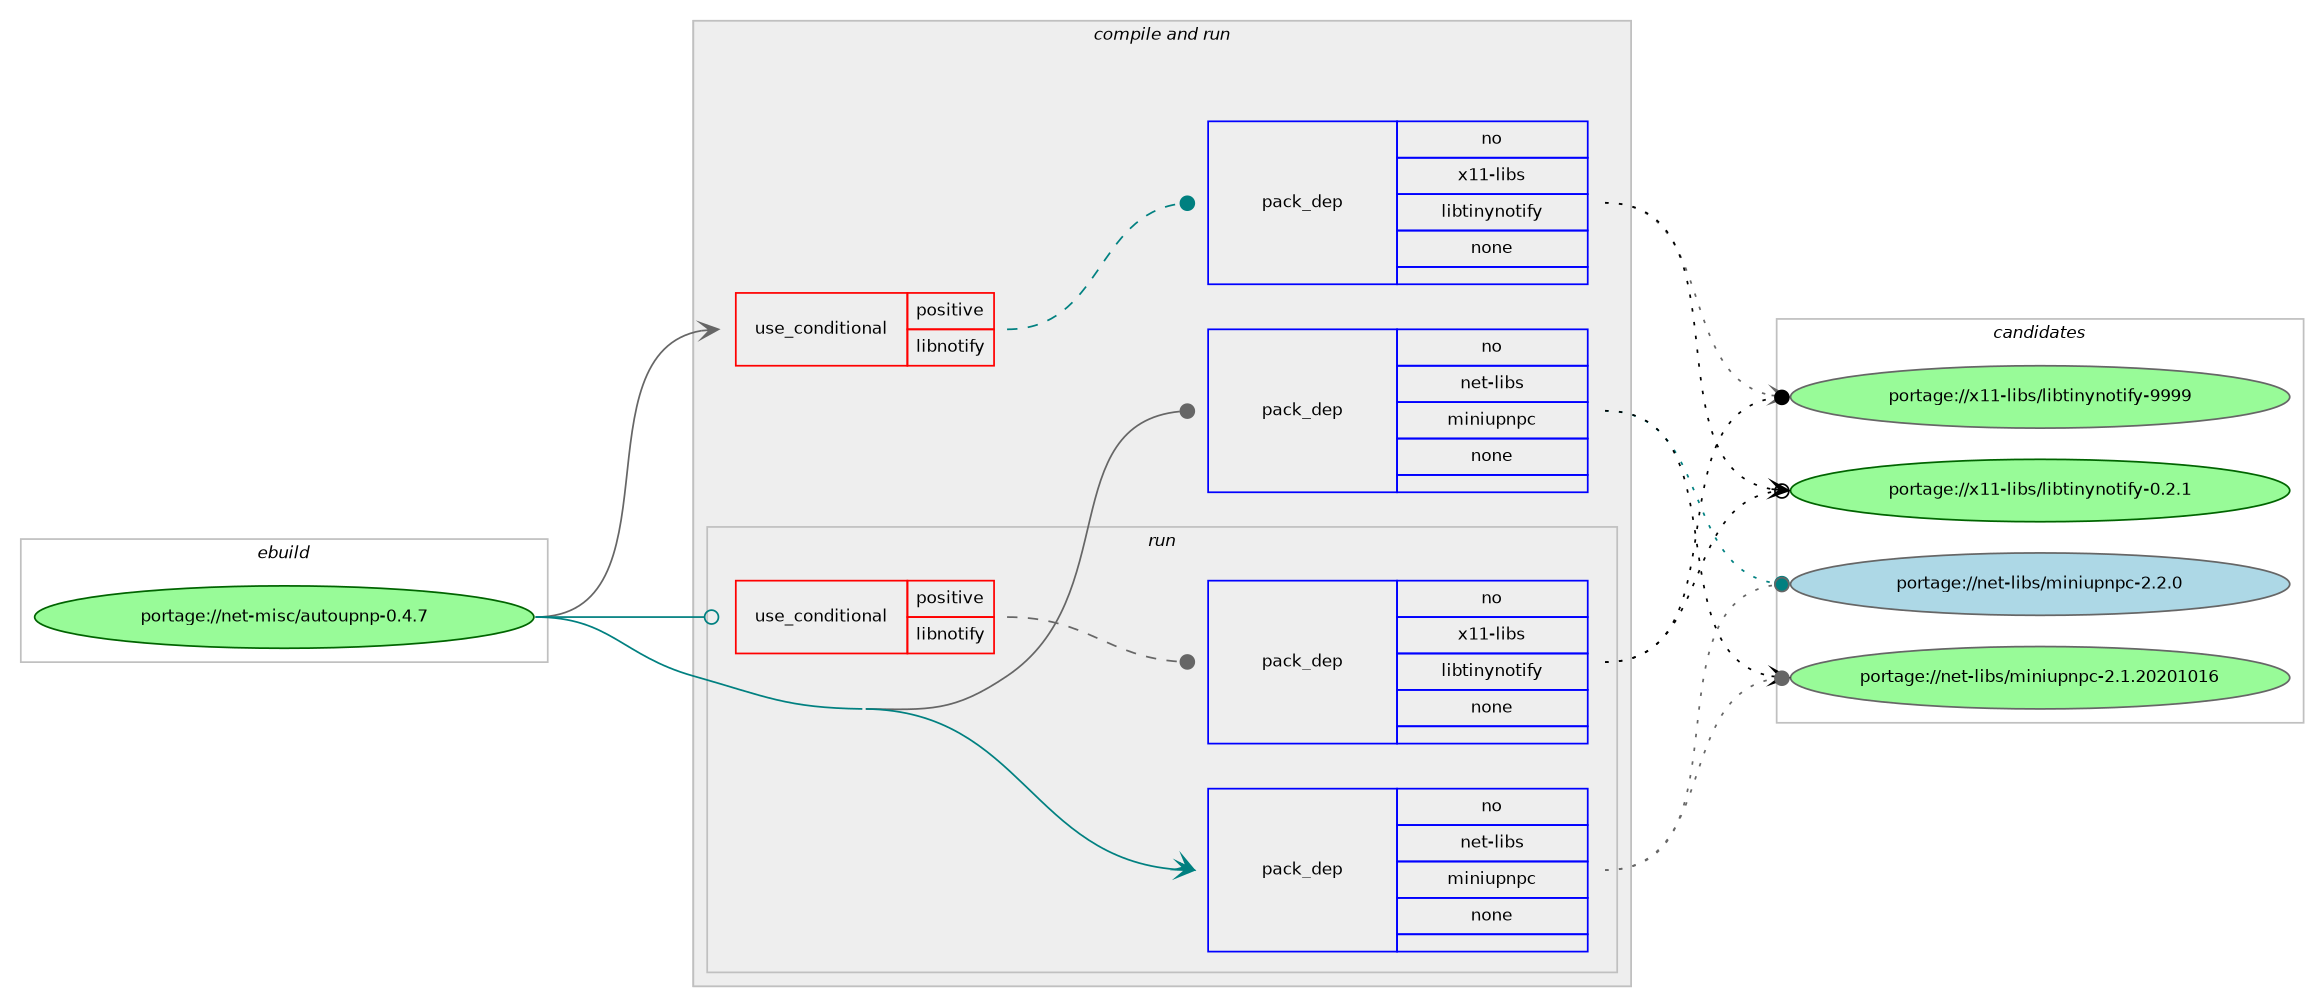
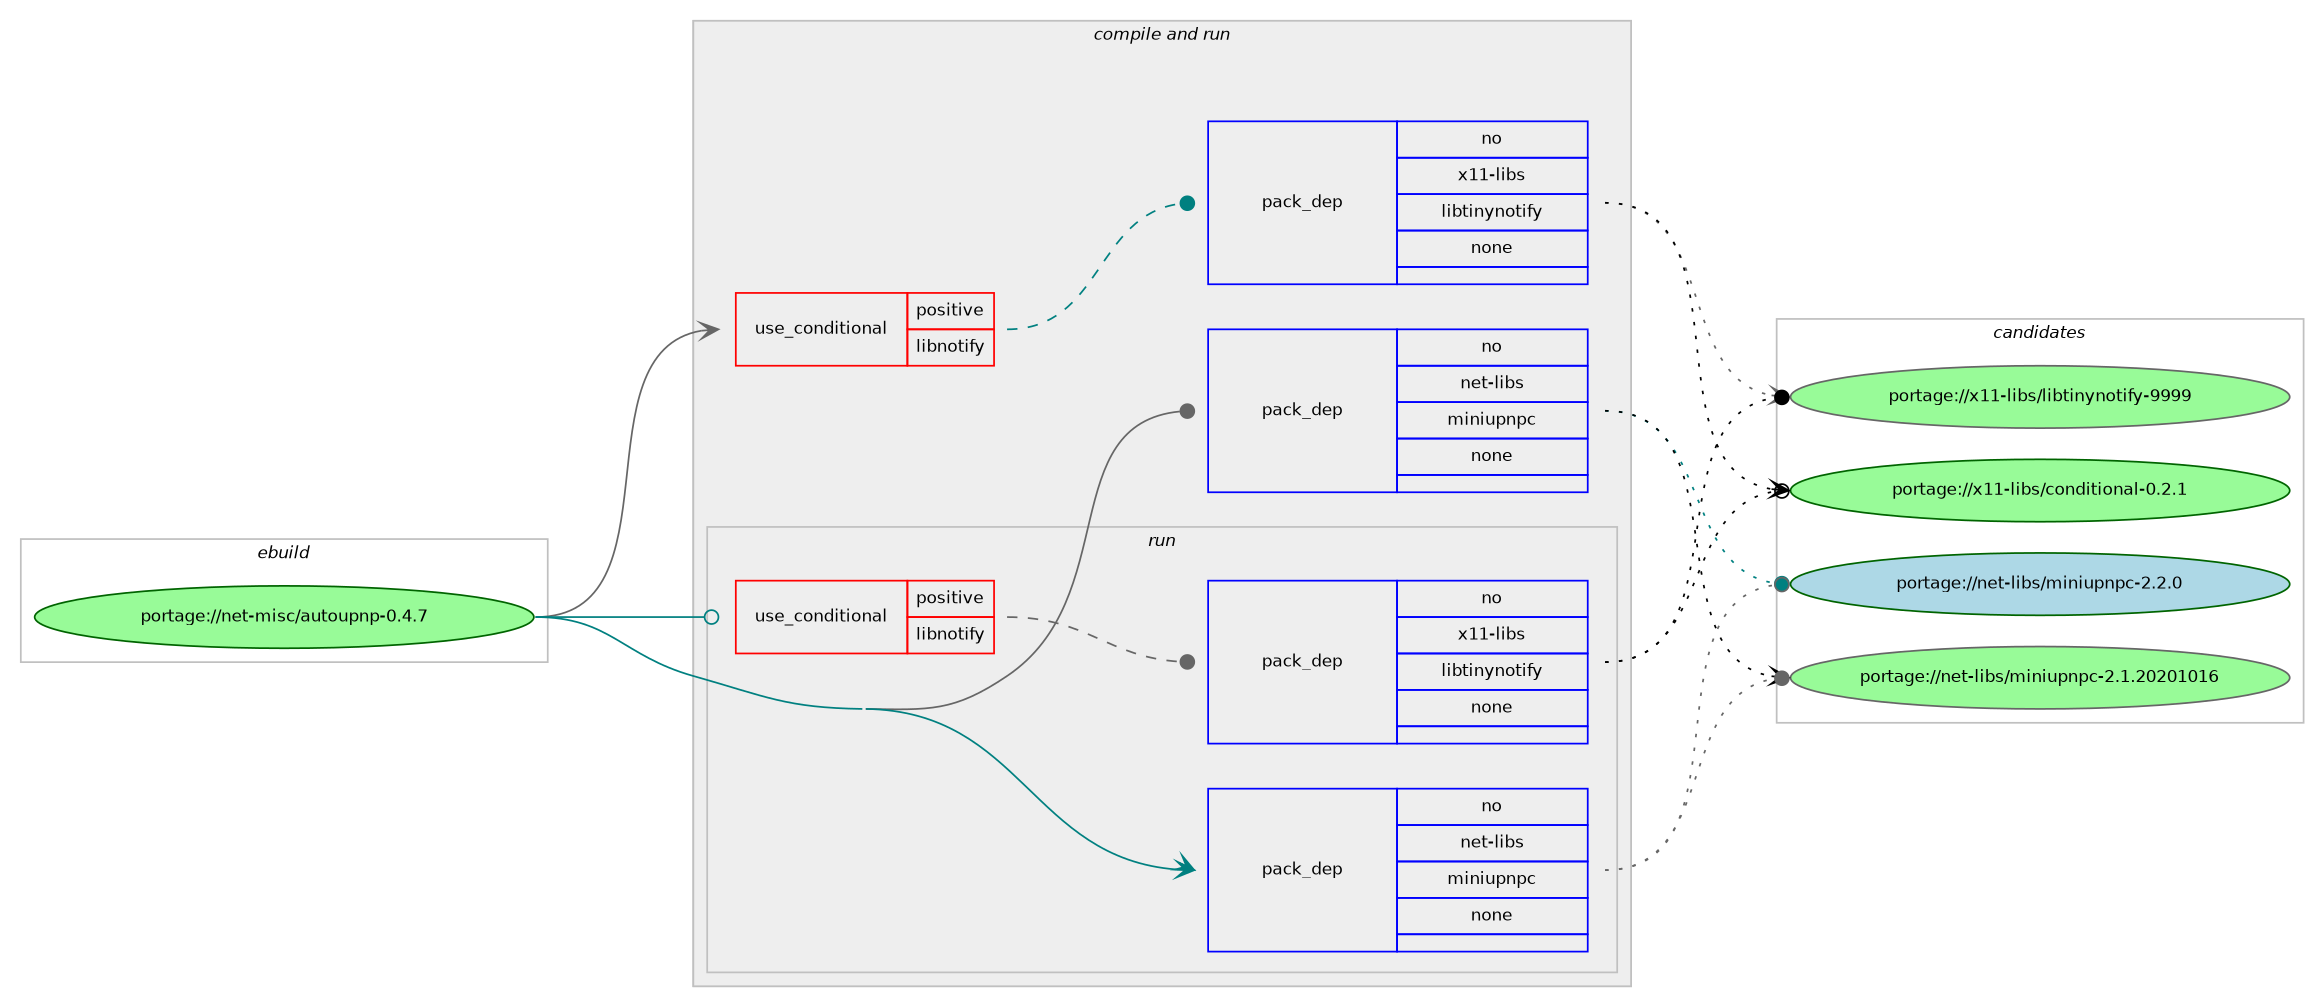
(2040, 491) -> (2040, 491)
(2040, 584) -> (2040, 584)
